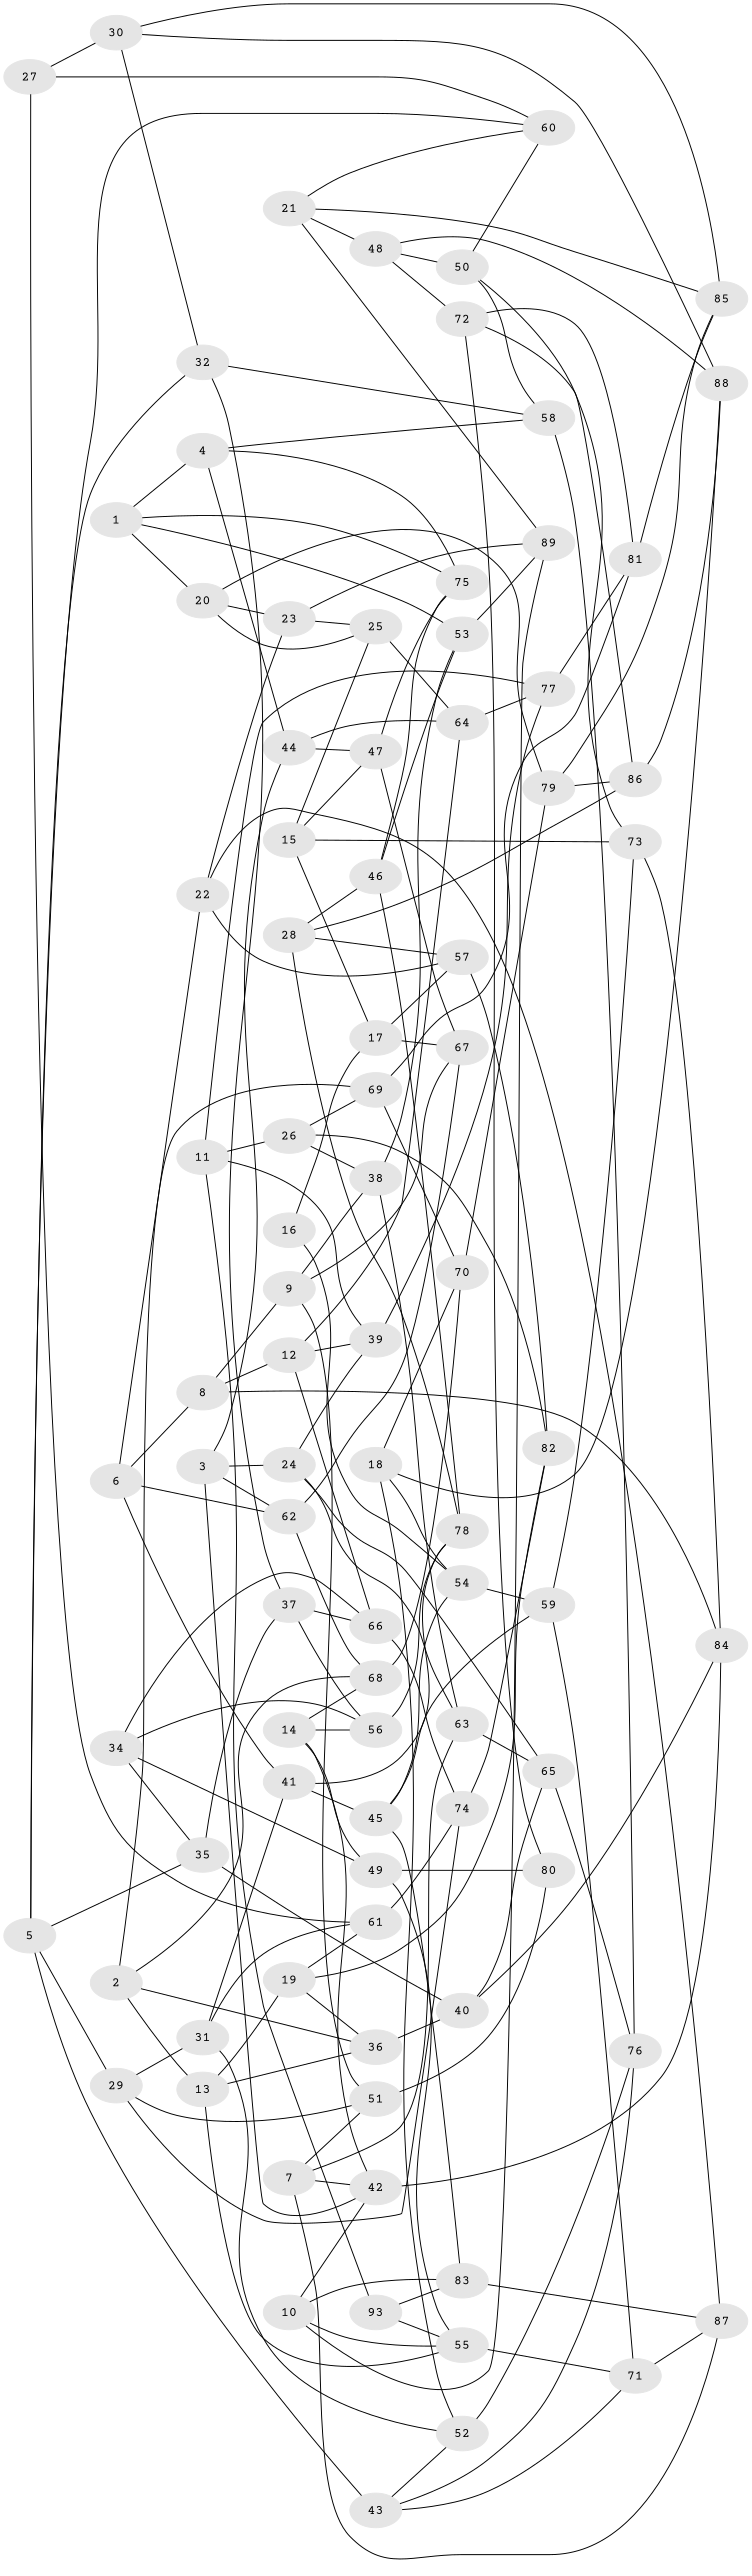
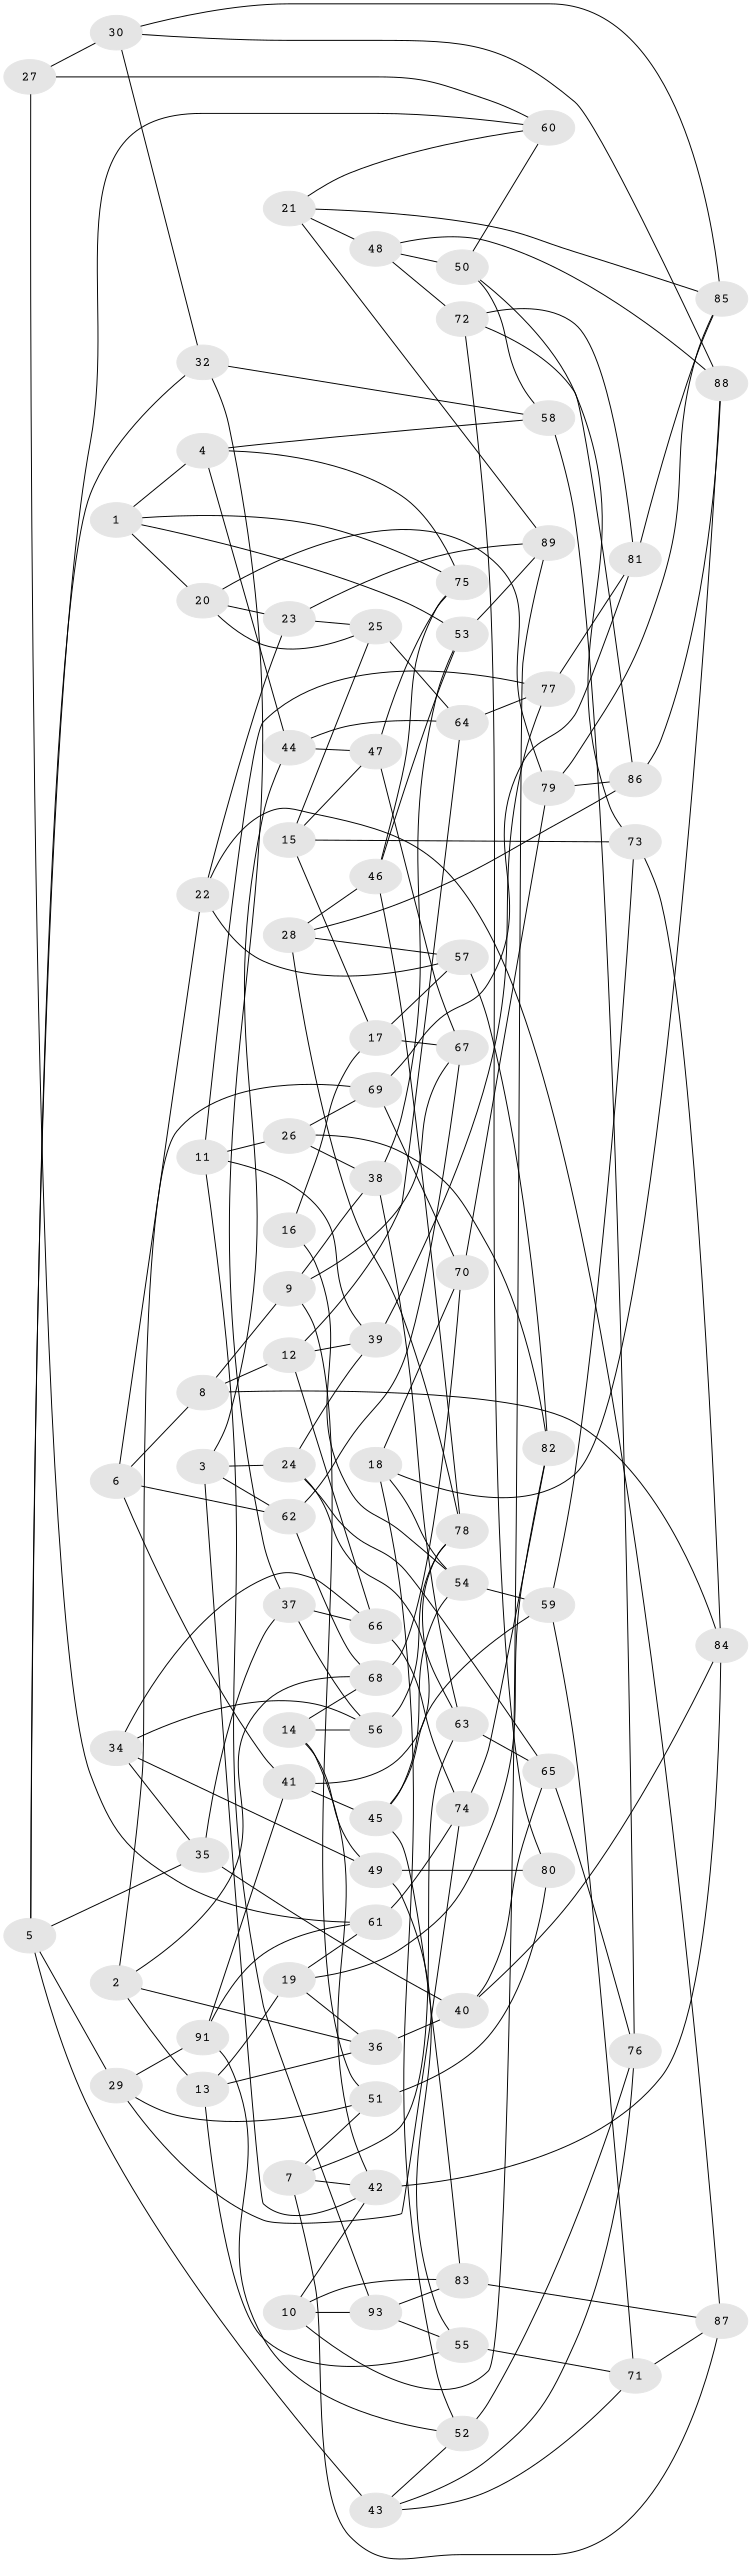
(203, 2038) -> (203, 2038)
(372, 2342) -> (333, 2312)
